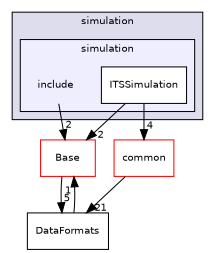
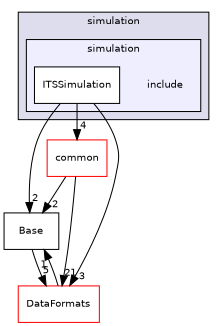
(61, 117) -> (57, 190)
(68, 158) -> (31, 231)
none -> (112, 190)
(68, 231) -> (59, 304)
